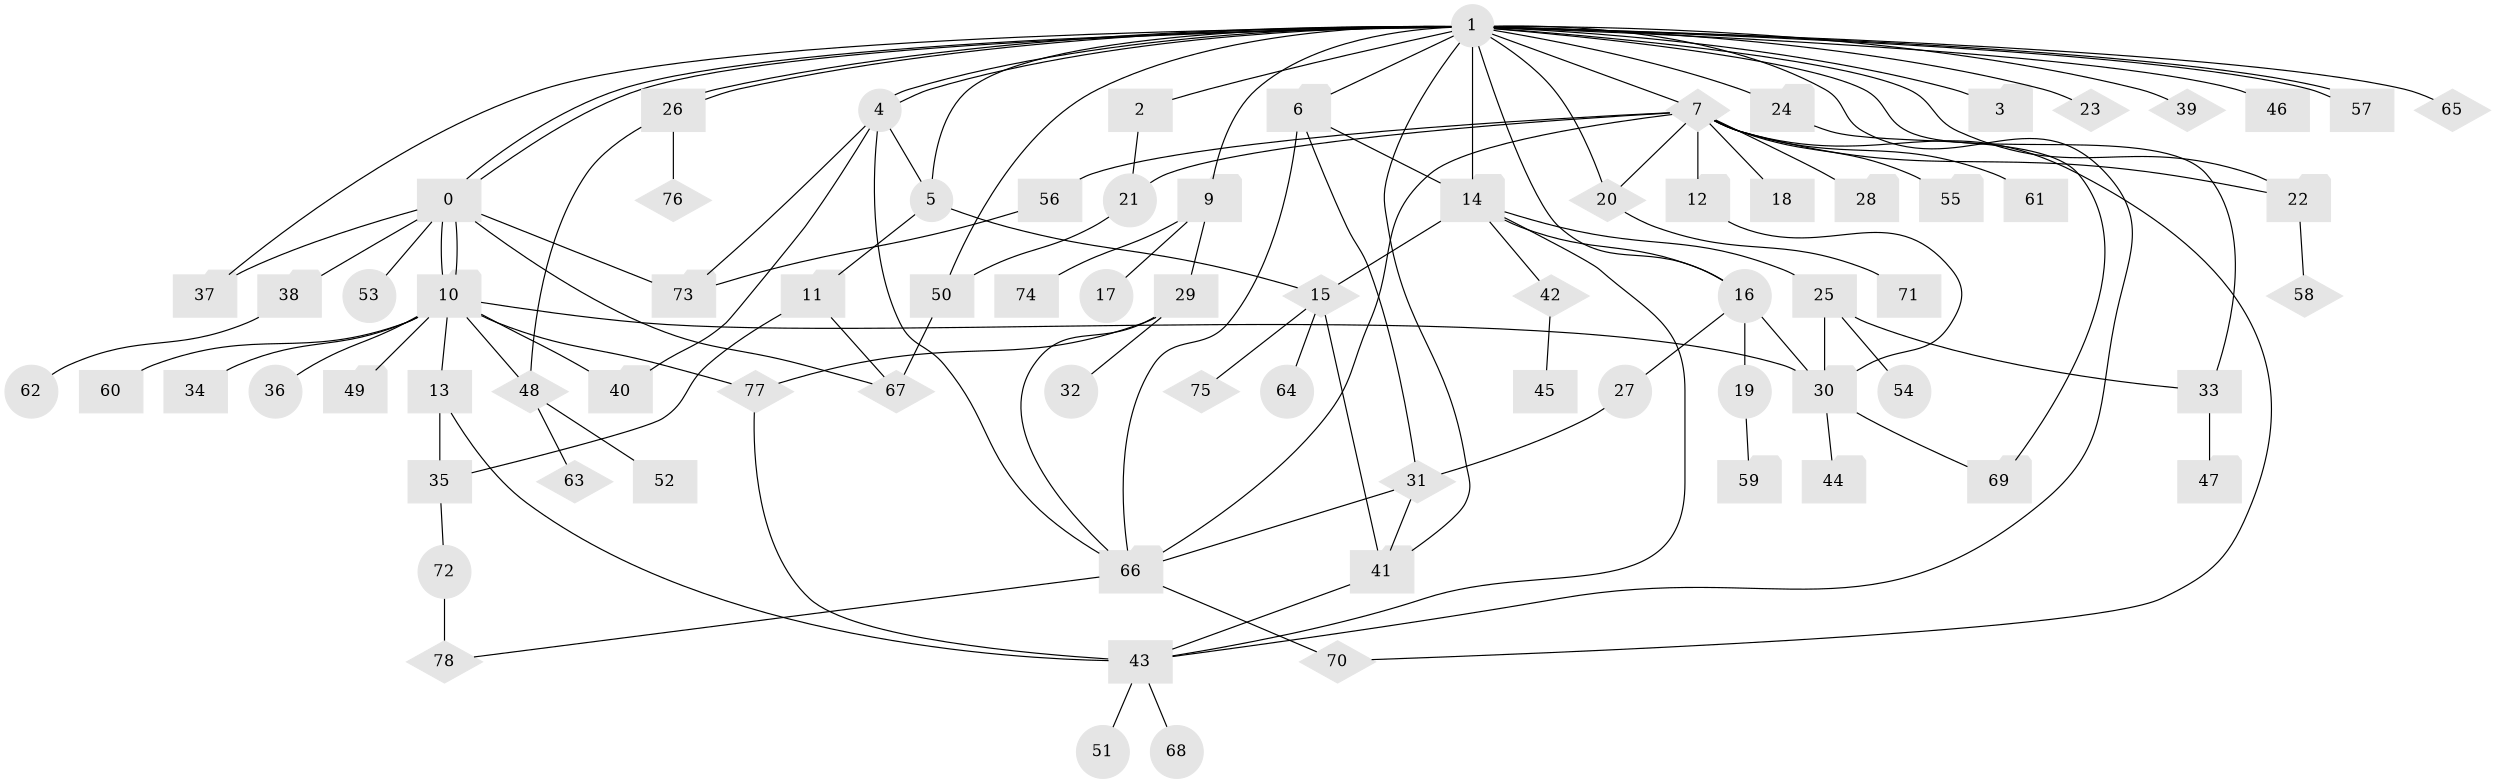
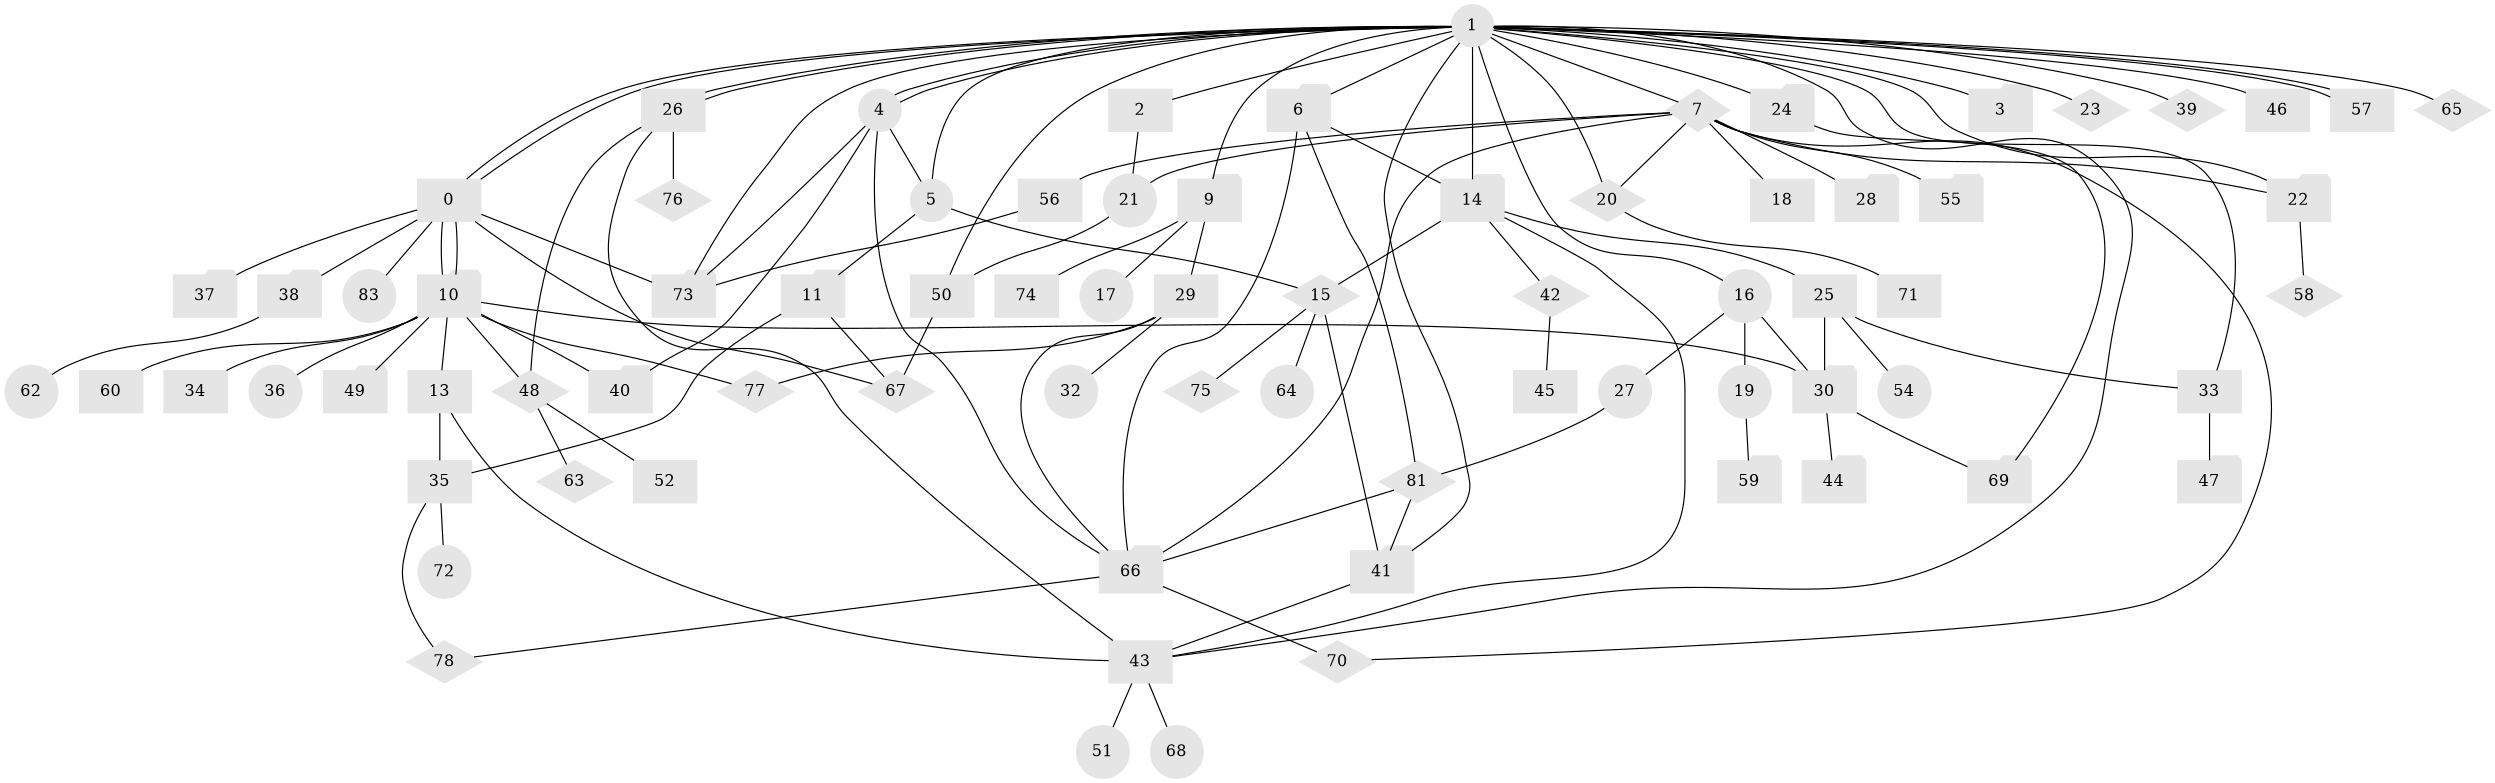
(781, 53) -> (963, 61)
(1698, 200) -> none
(2036, 200) -> none
(1564, 240) -> none
(369, 296) -> (369, 296)
(1417, 482) -> (1417, 482)
(445, 620) -> (403, 576)
(858, 622) -> (828, 391)
